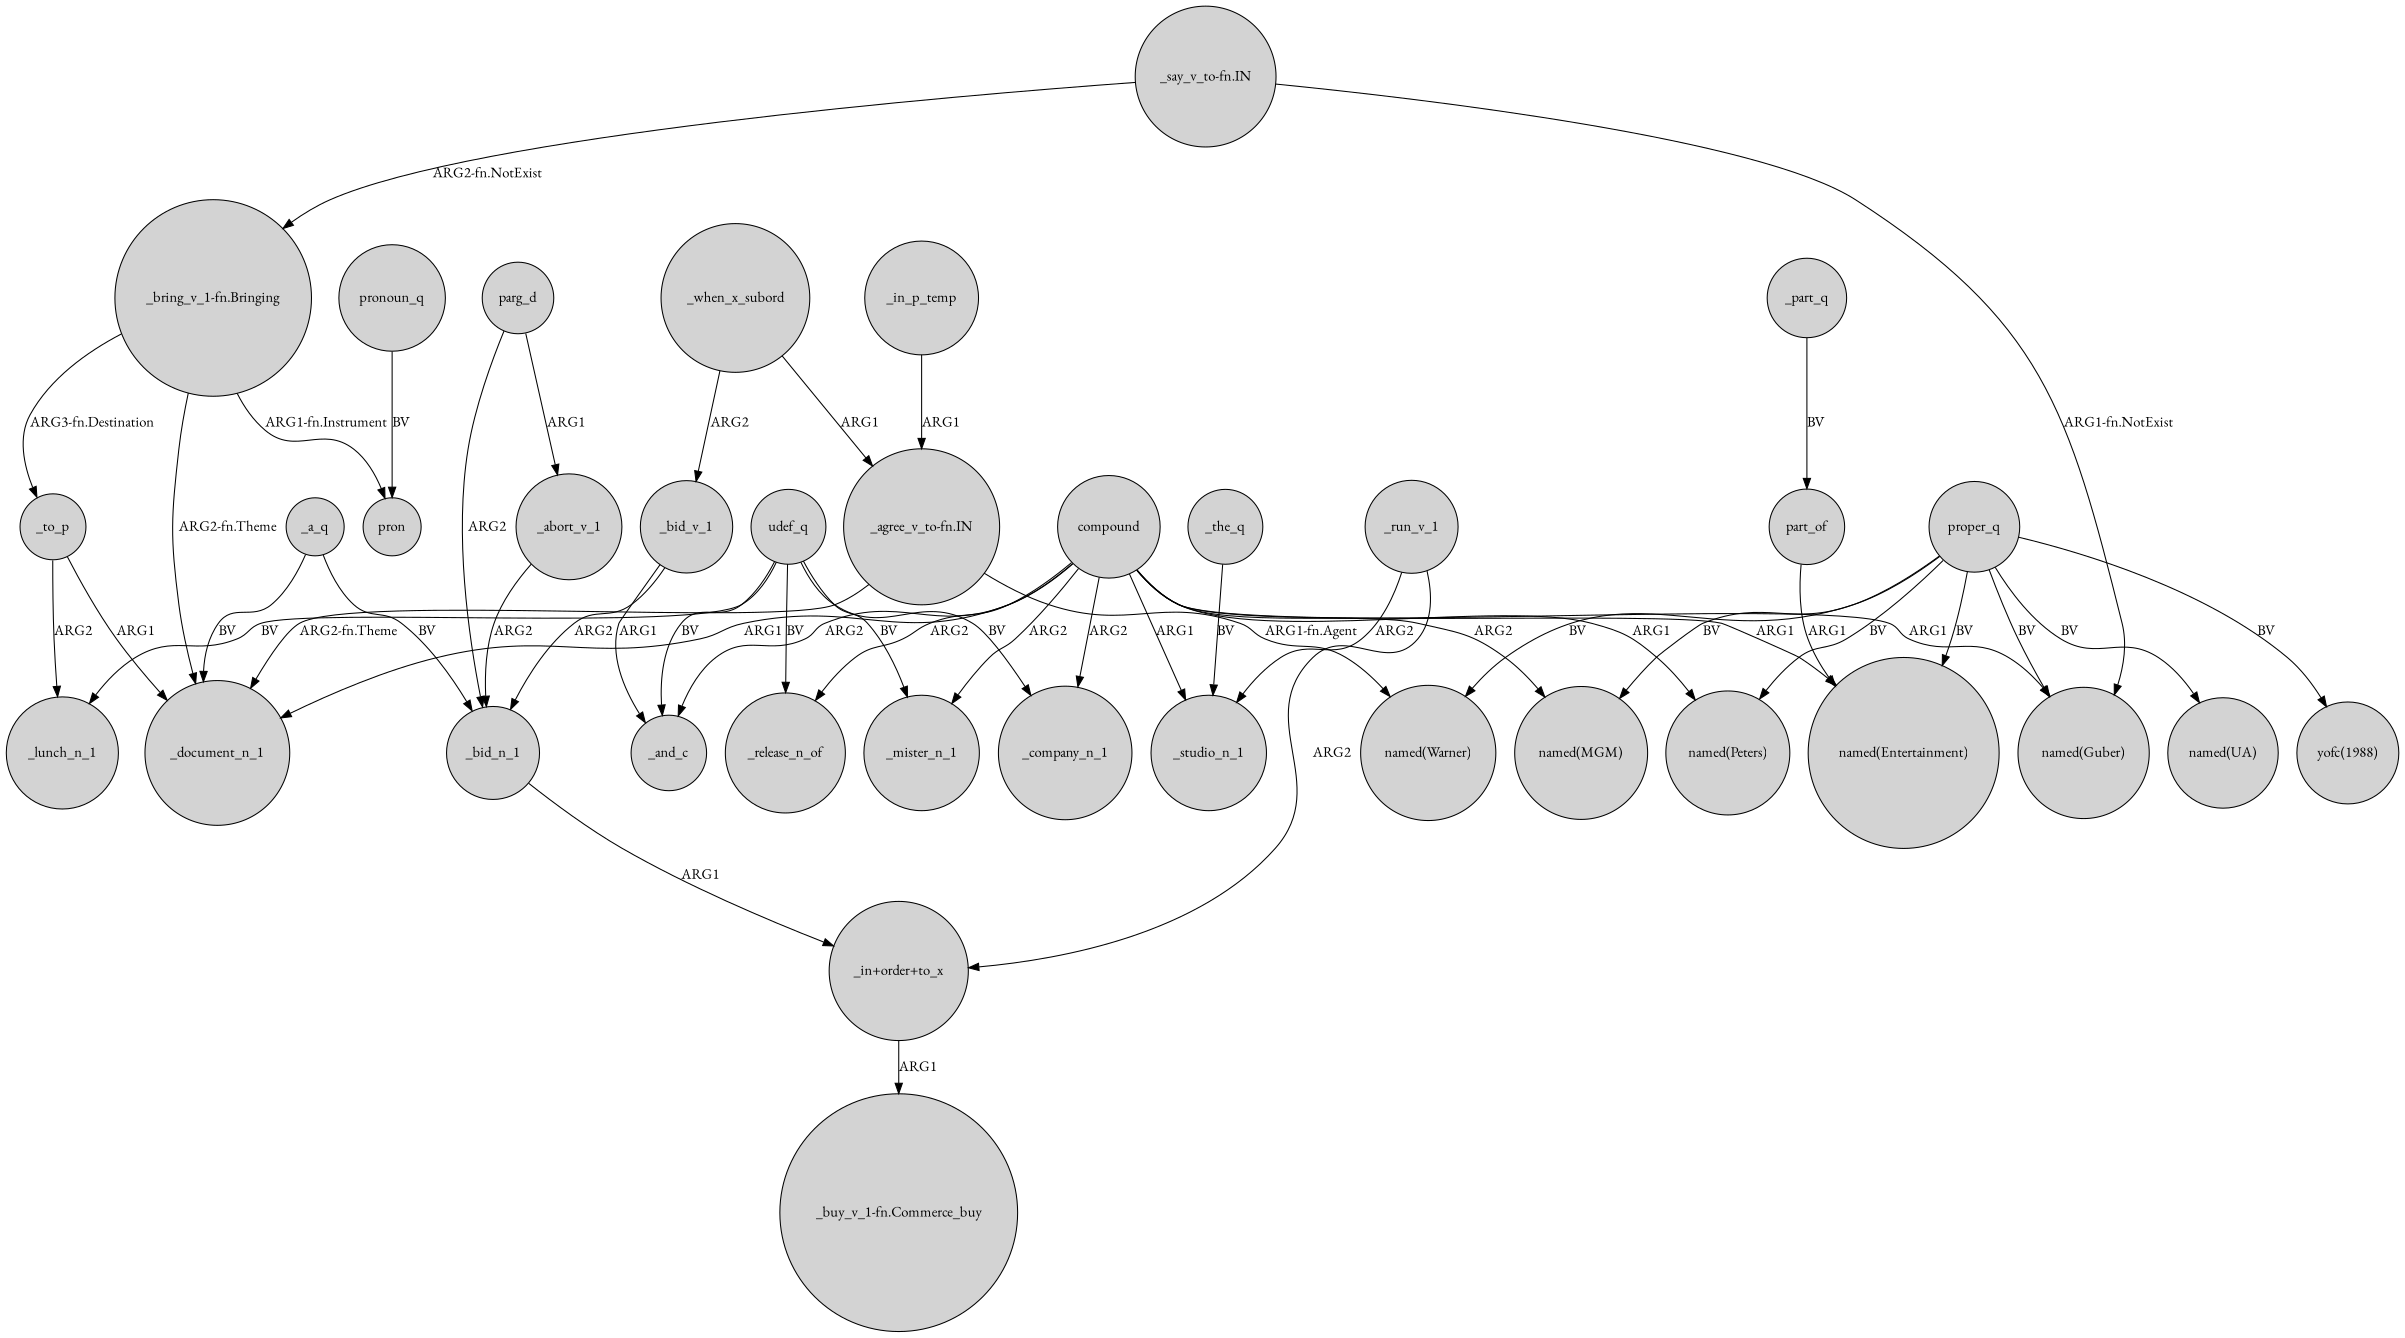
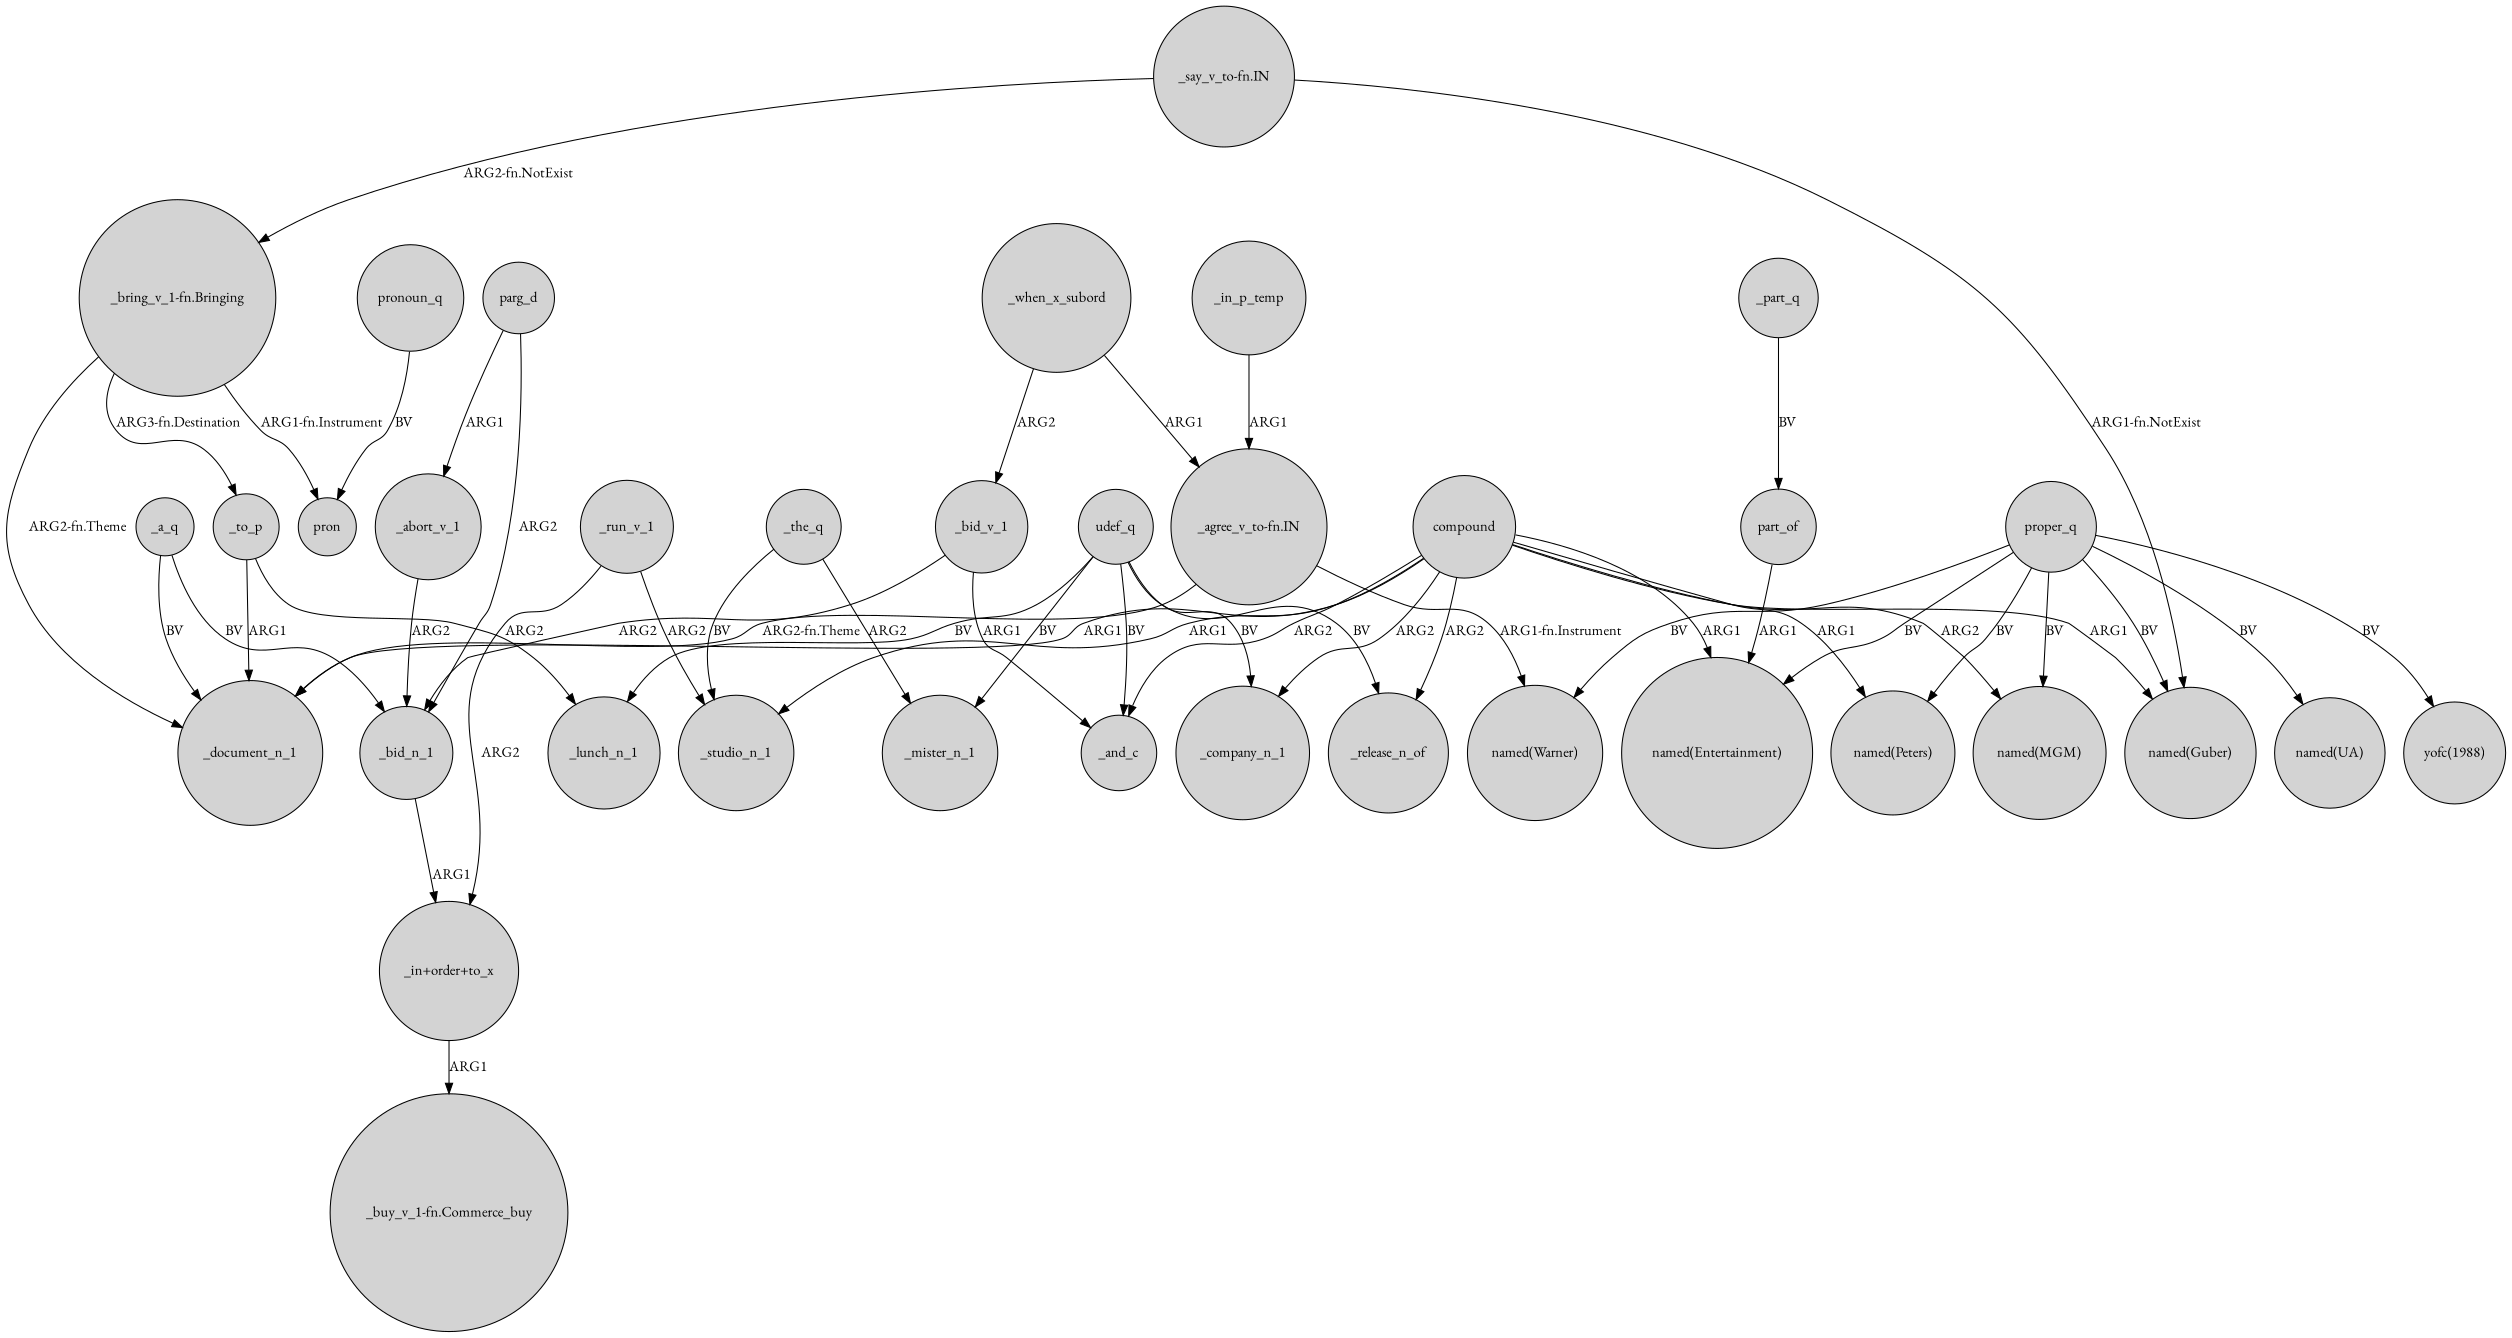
(1311, 631) -> (1561, 631)
(1020, 634) -> (864, 627)
